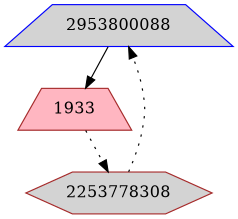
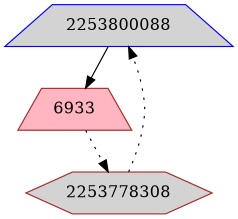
(119, 26) -> (119, 26)
(75, 109) -> (75, 109)
